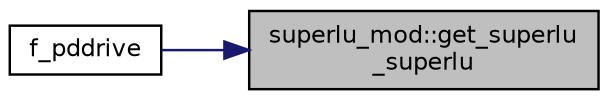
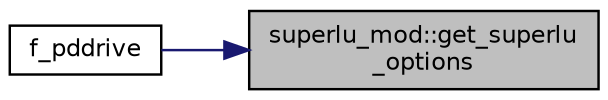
(424, 50) -> (424, 50)
